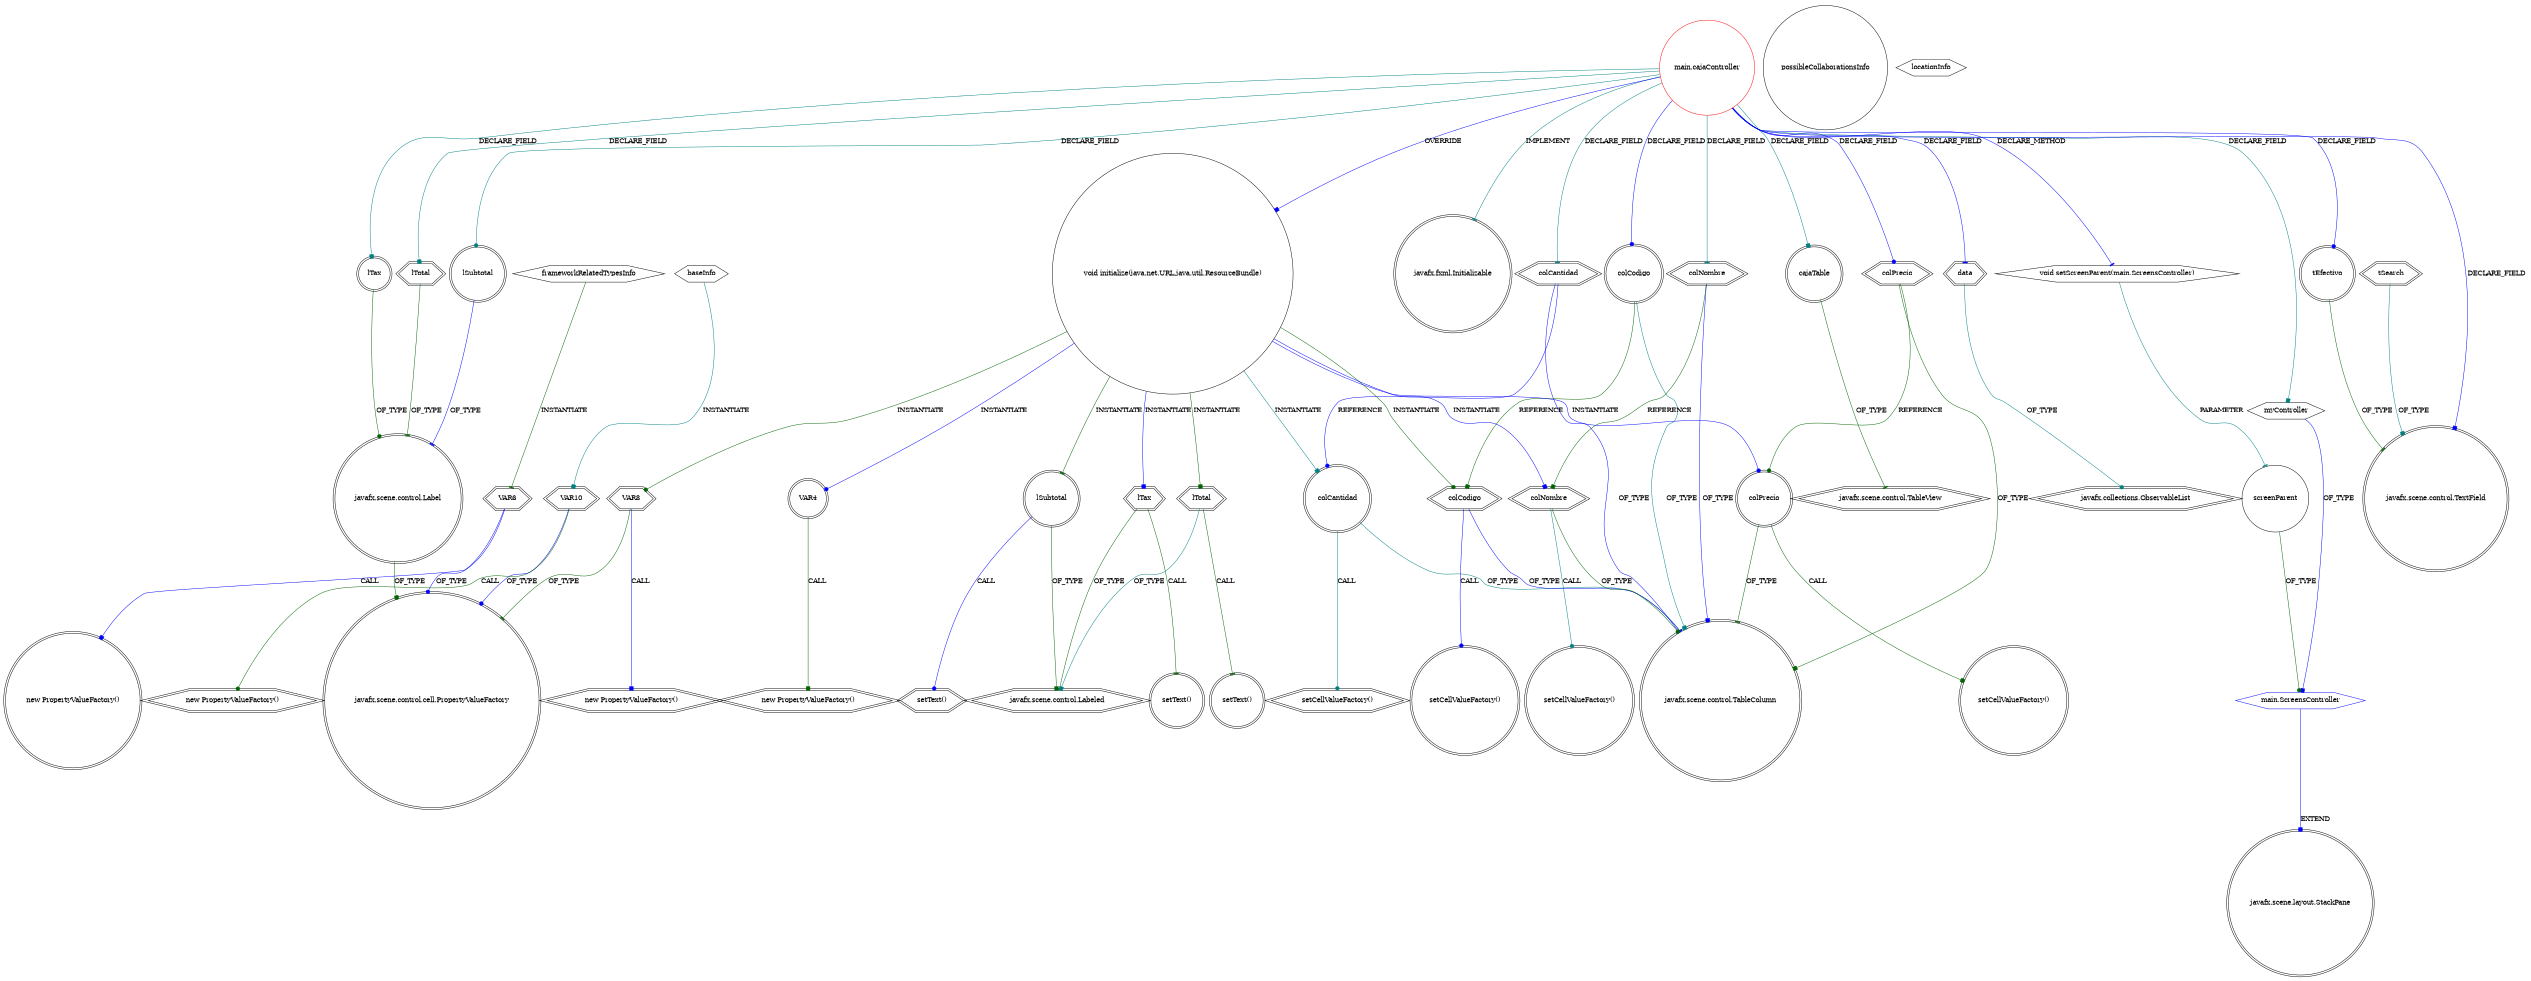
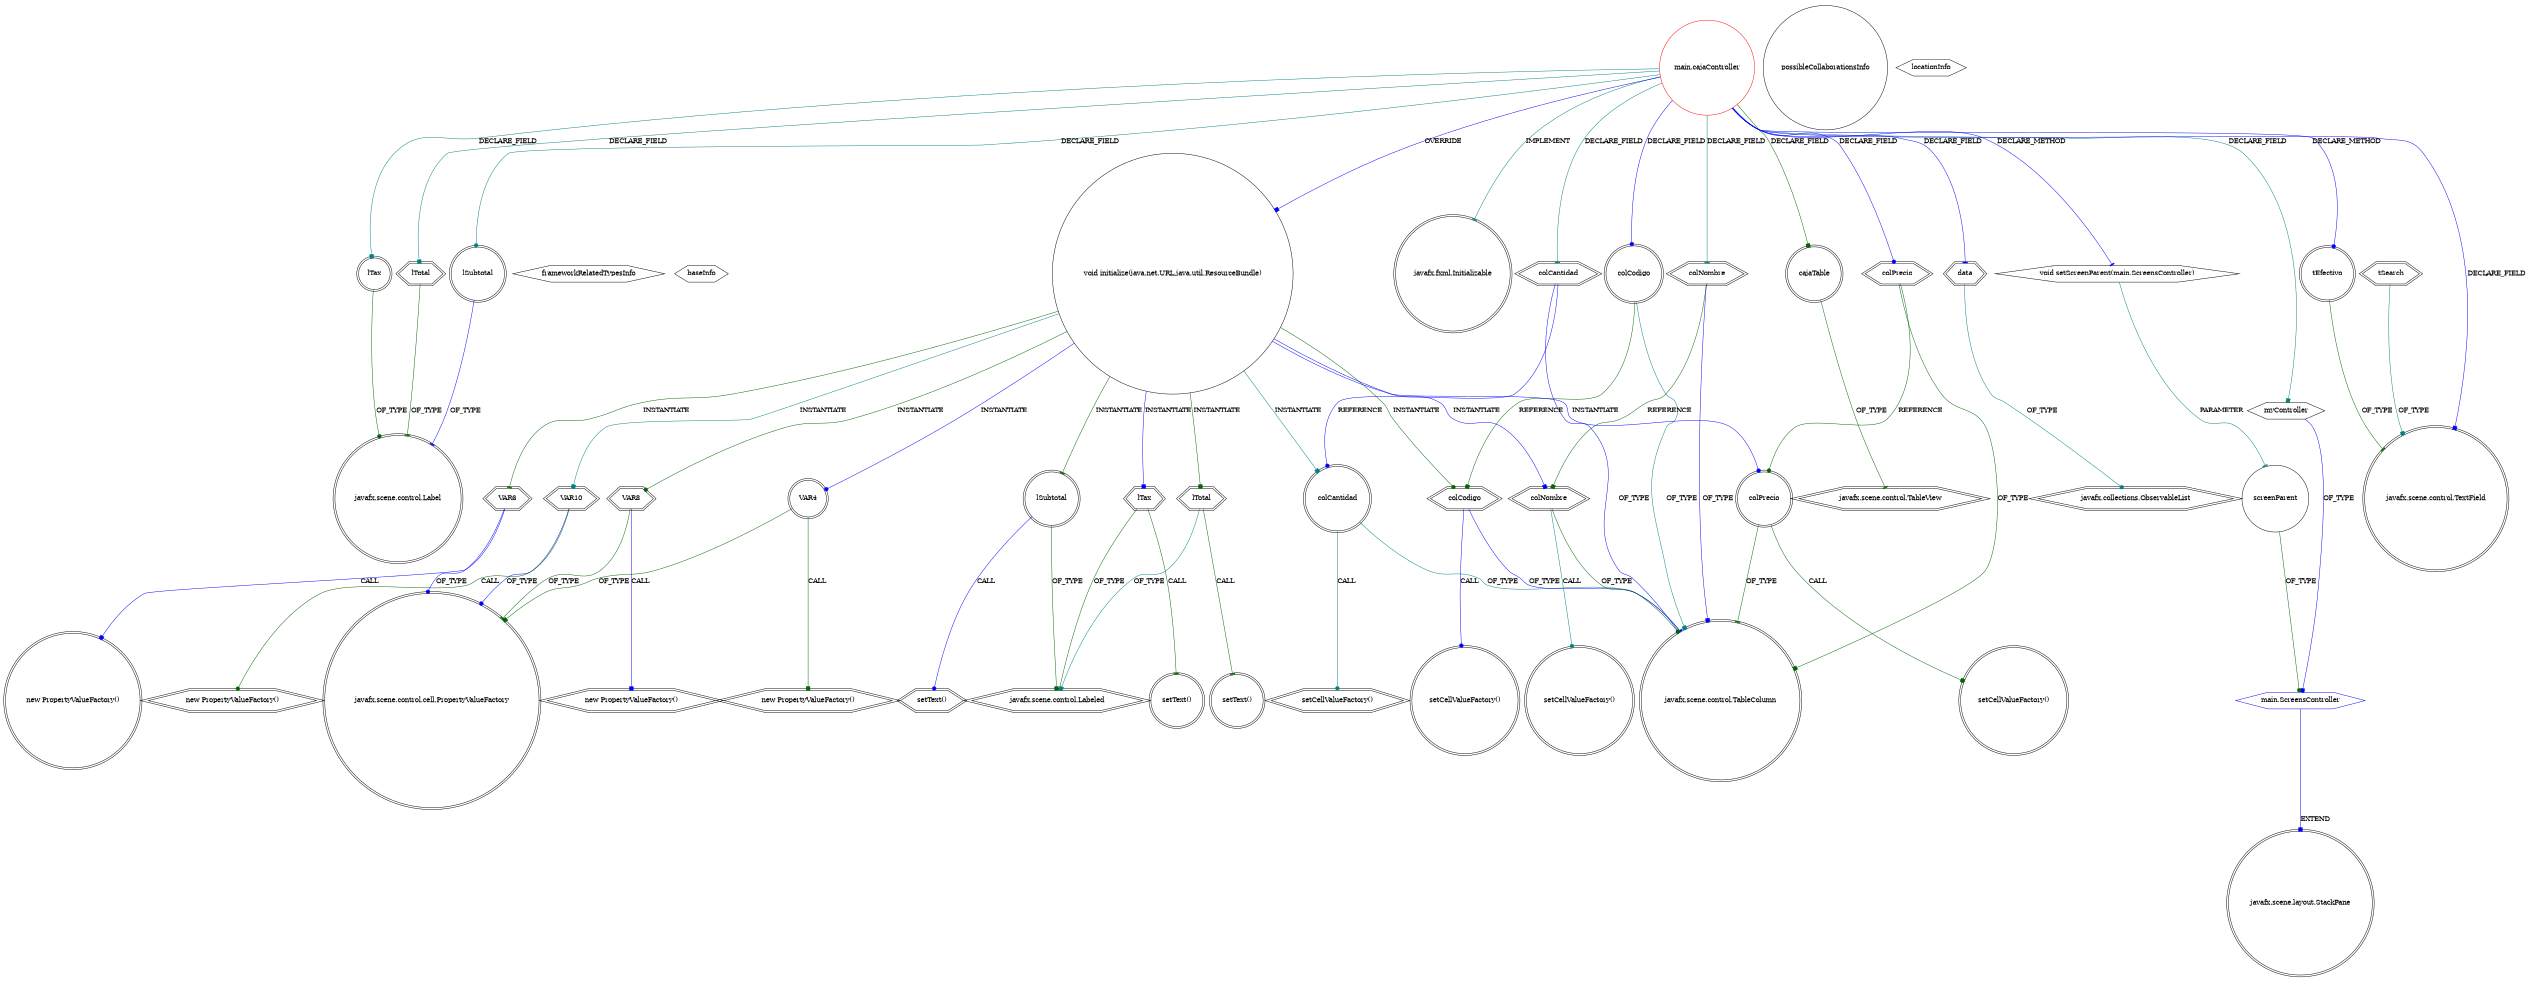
(2347, 142) -> (2347, 142)
(1782, 168) -> (1782, 168)
(549, 384) -> (768, 387)
(687, 422) -> (805, 401)
(394, 579) -> (651, 571)
